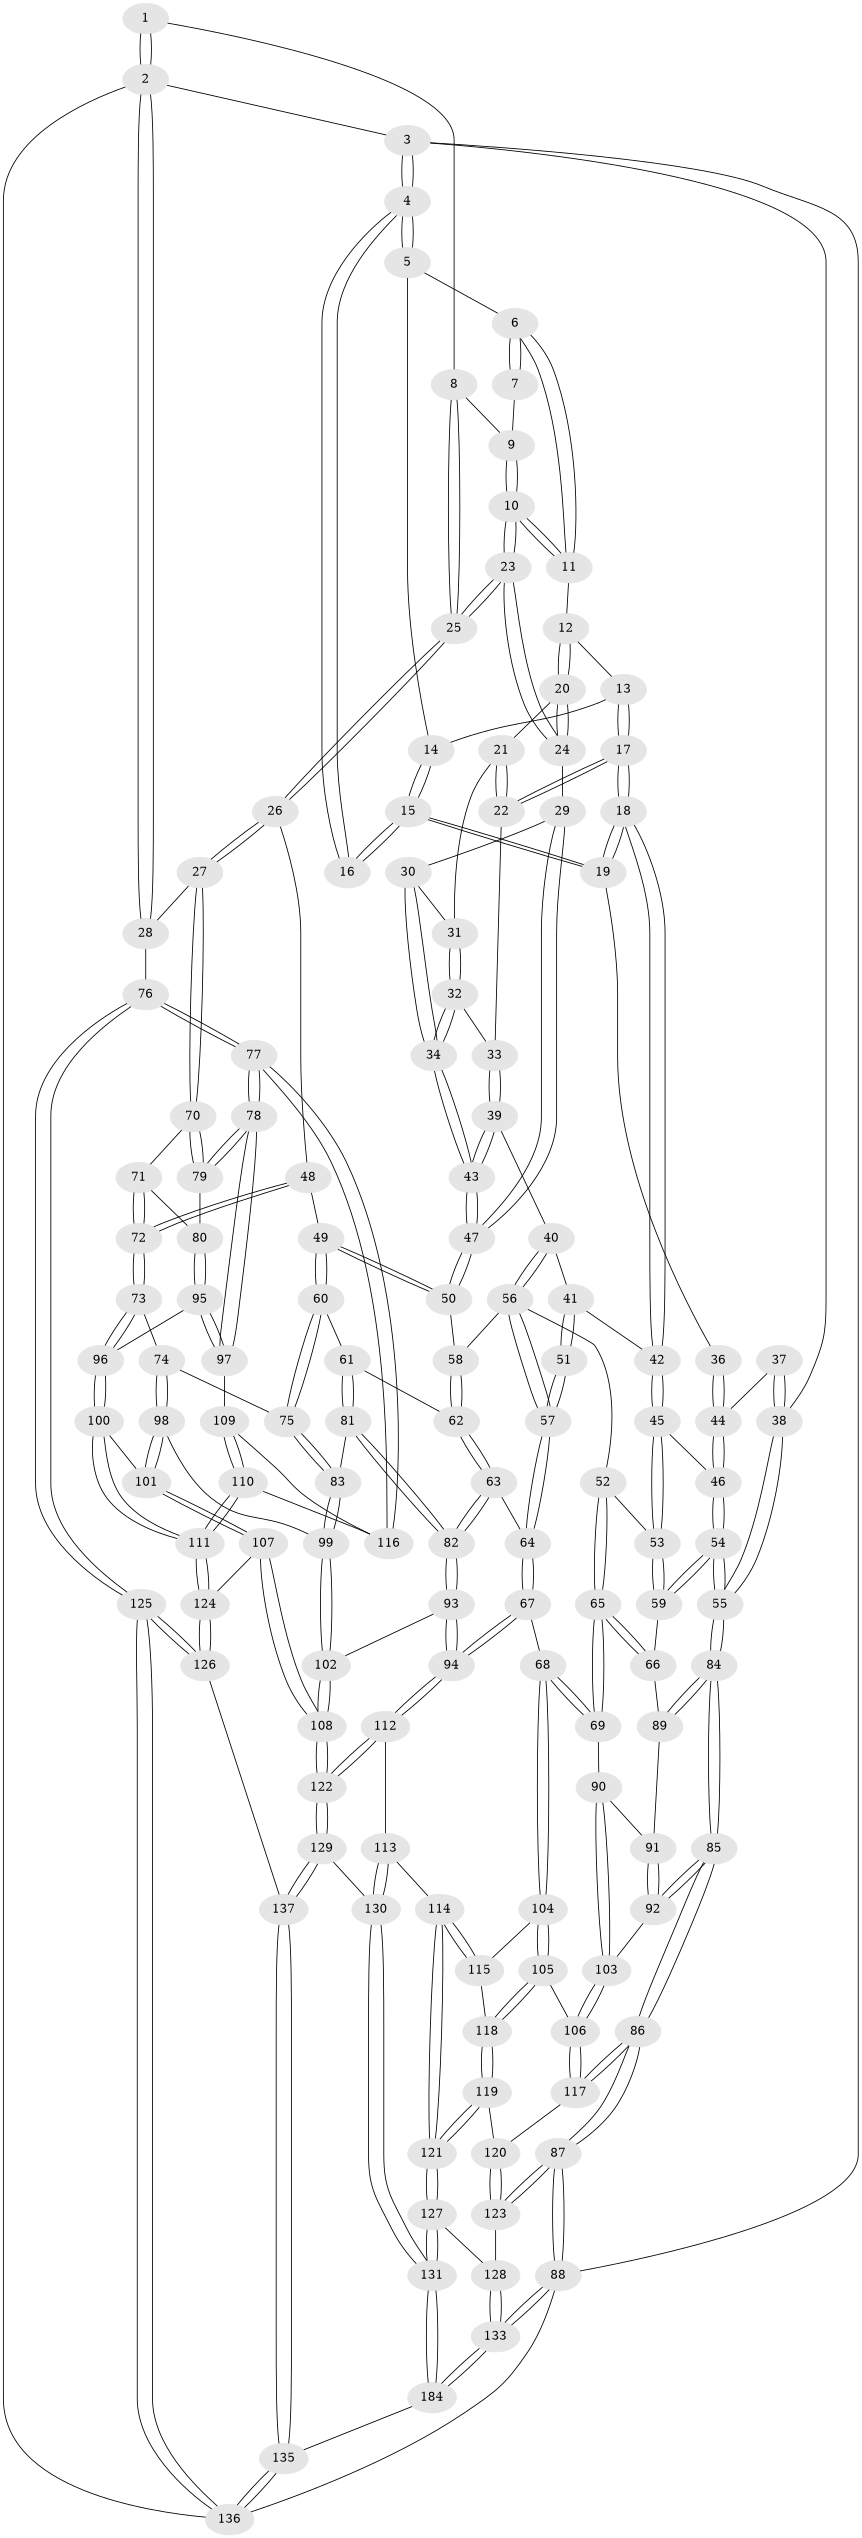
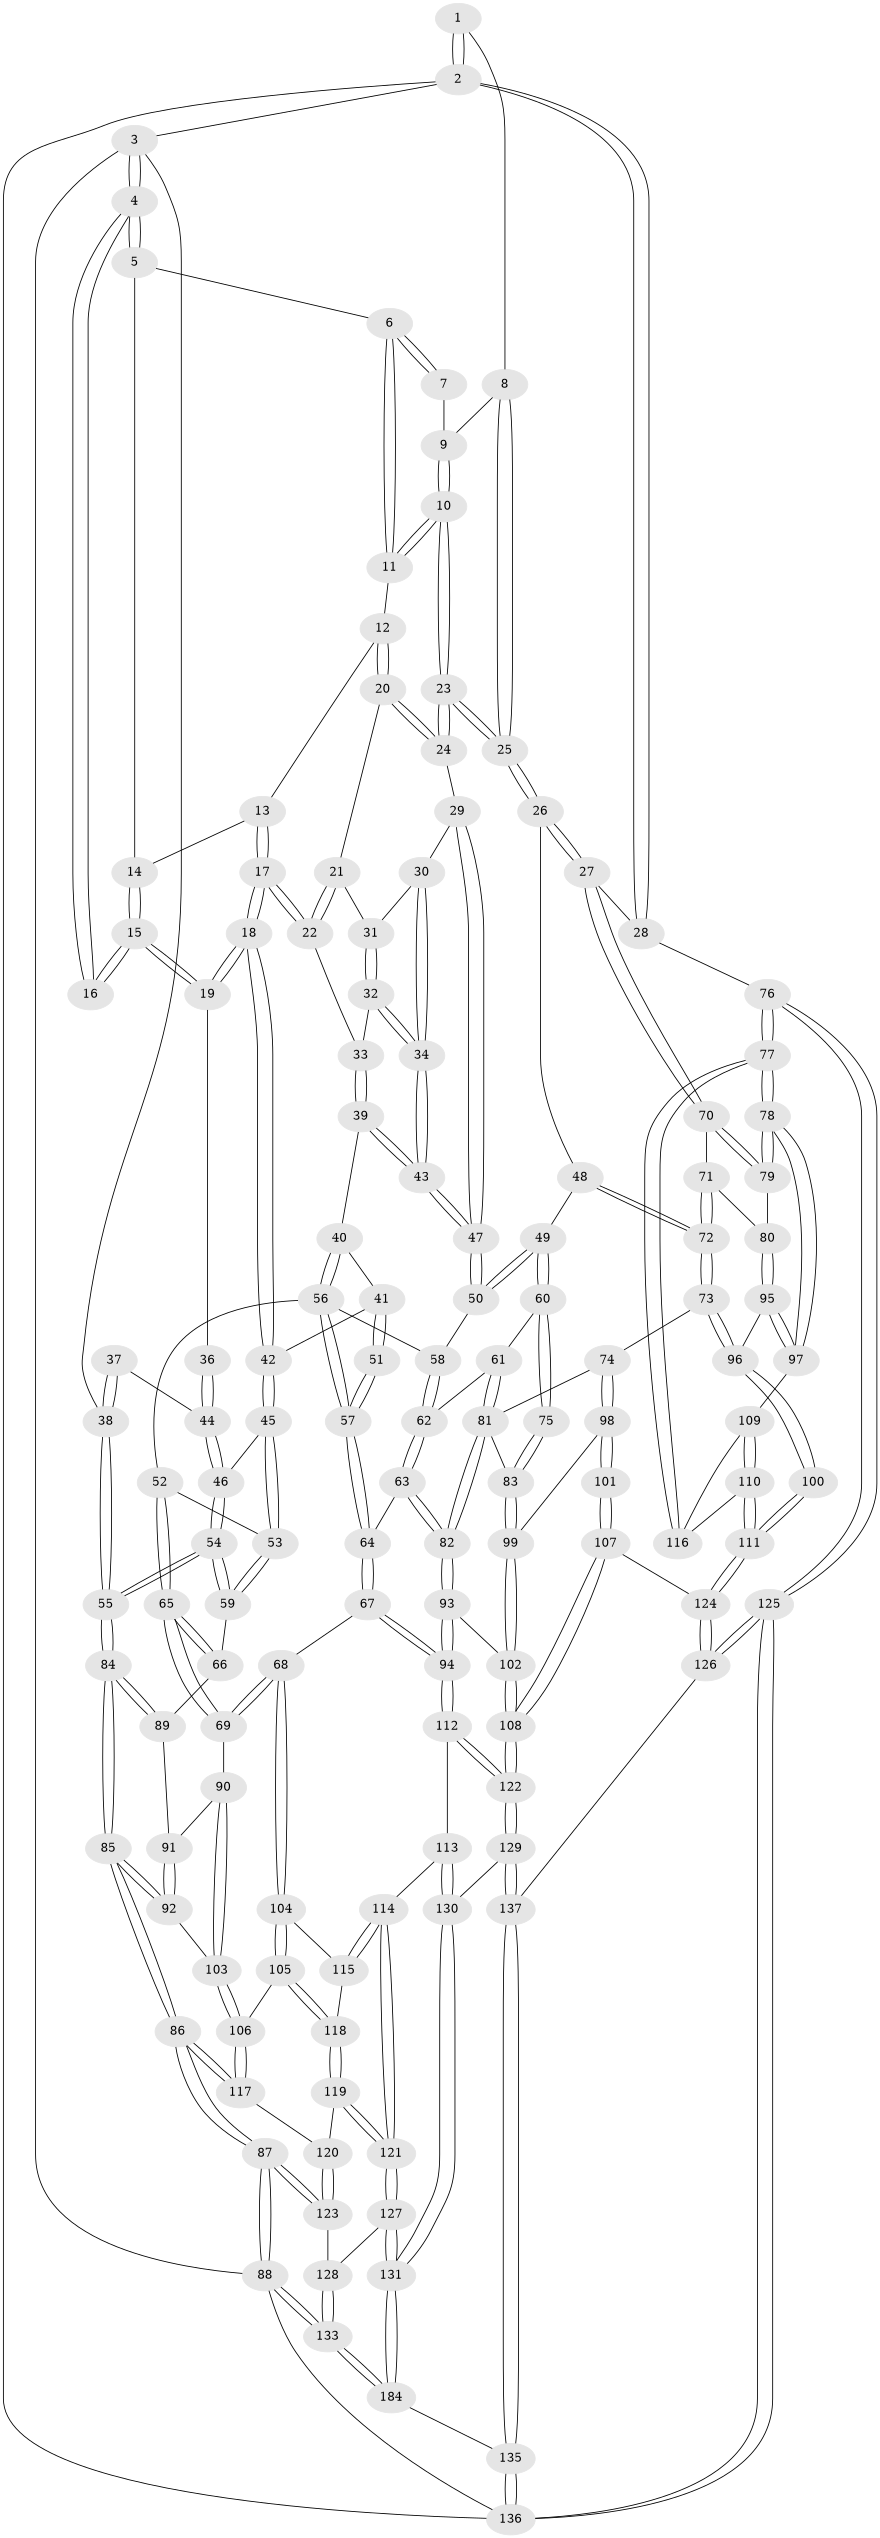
(218, 1388) -> (557, 1386)
(123, 1452) -> none
